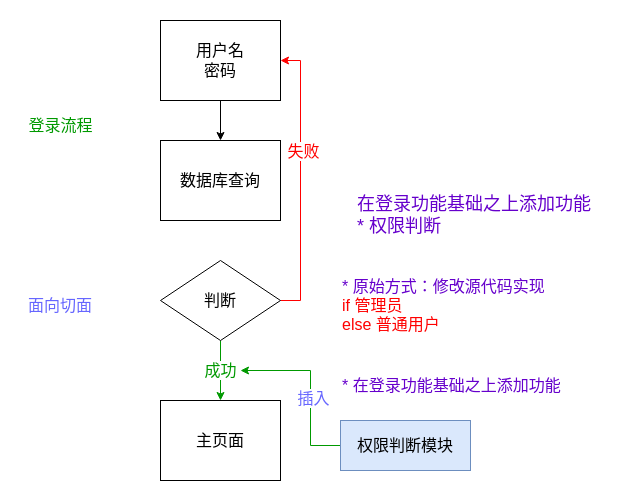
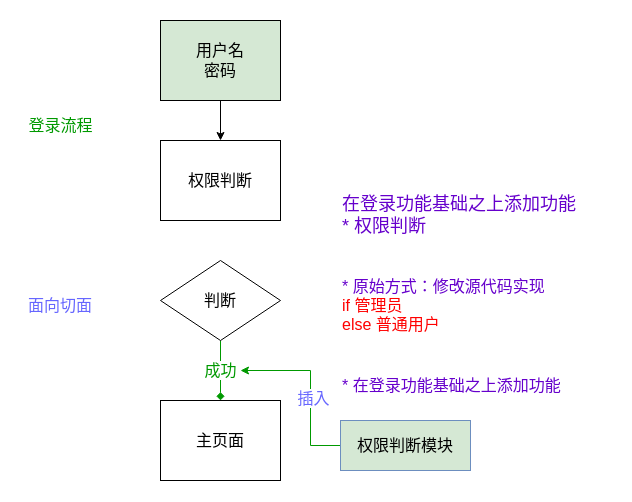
(221, 61) -> (221, 61)
(221, 181) -> (221, 181)
(301, 185) -> none
(479, 216) -> (464, 216)
(221, 392) -> (221, 392)
(406, 446) -> (406, 446)
